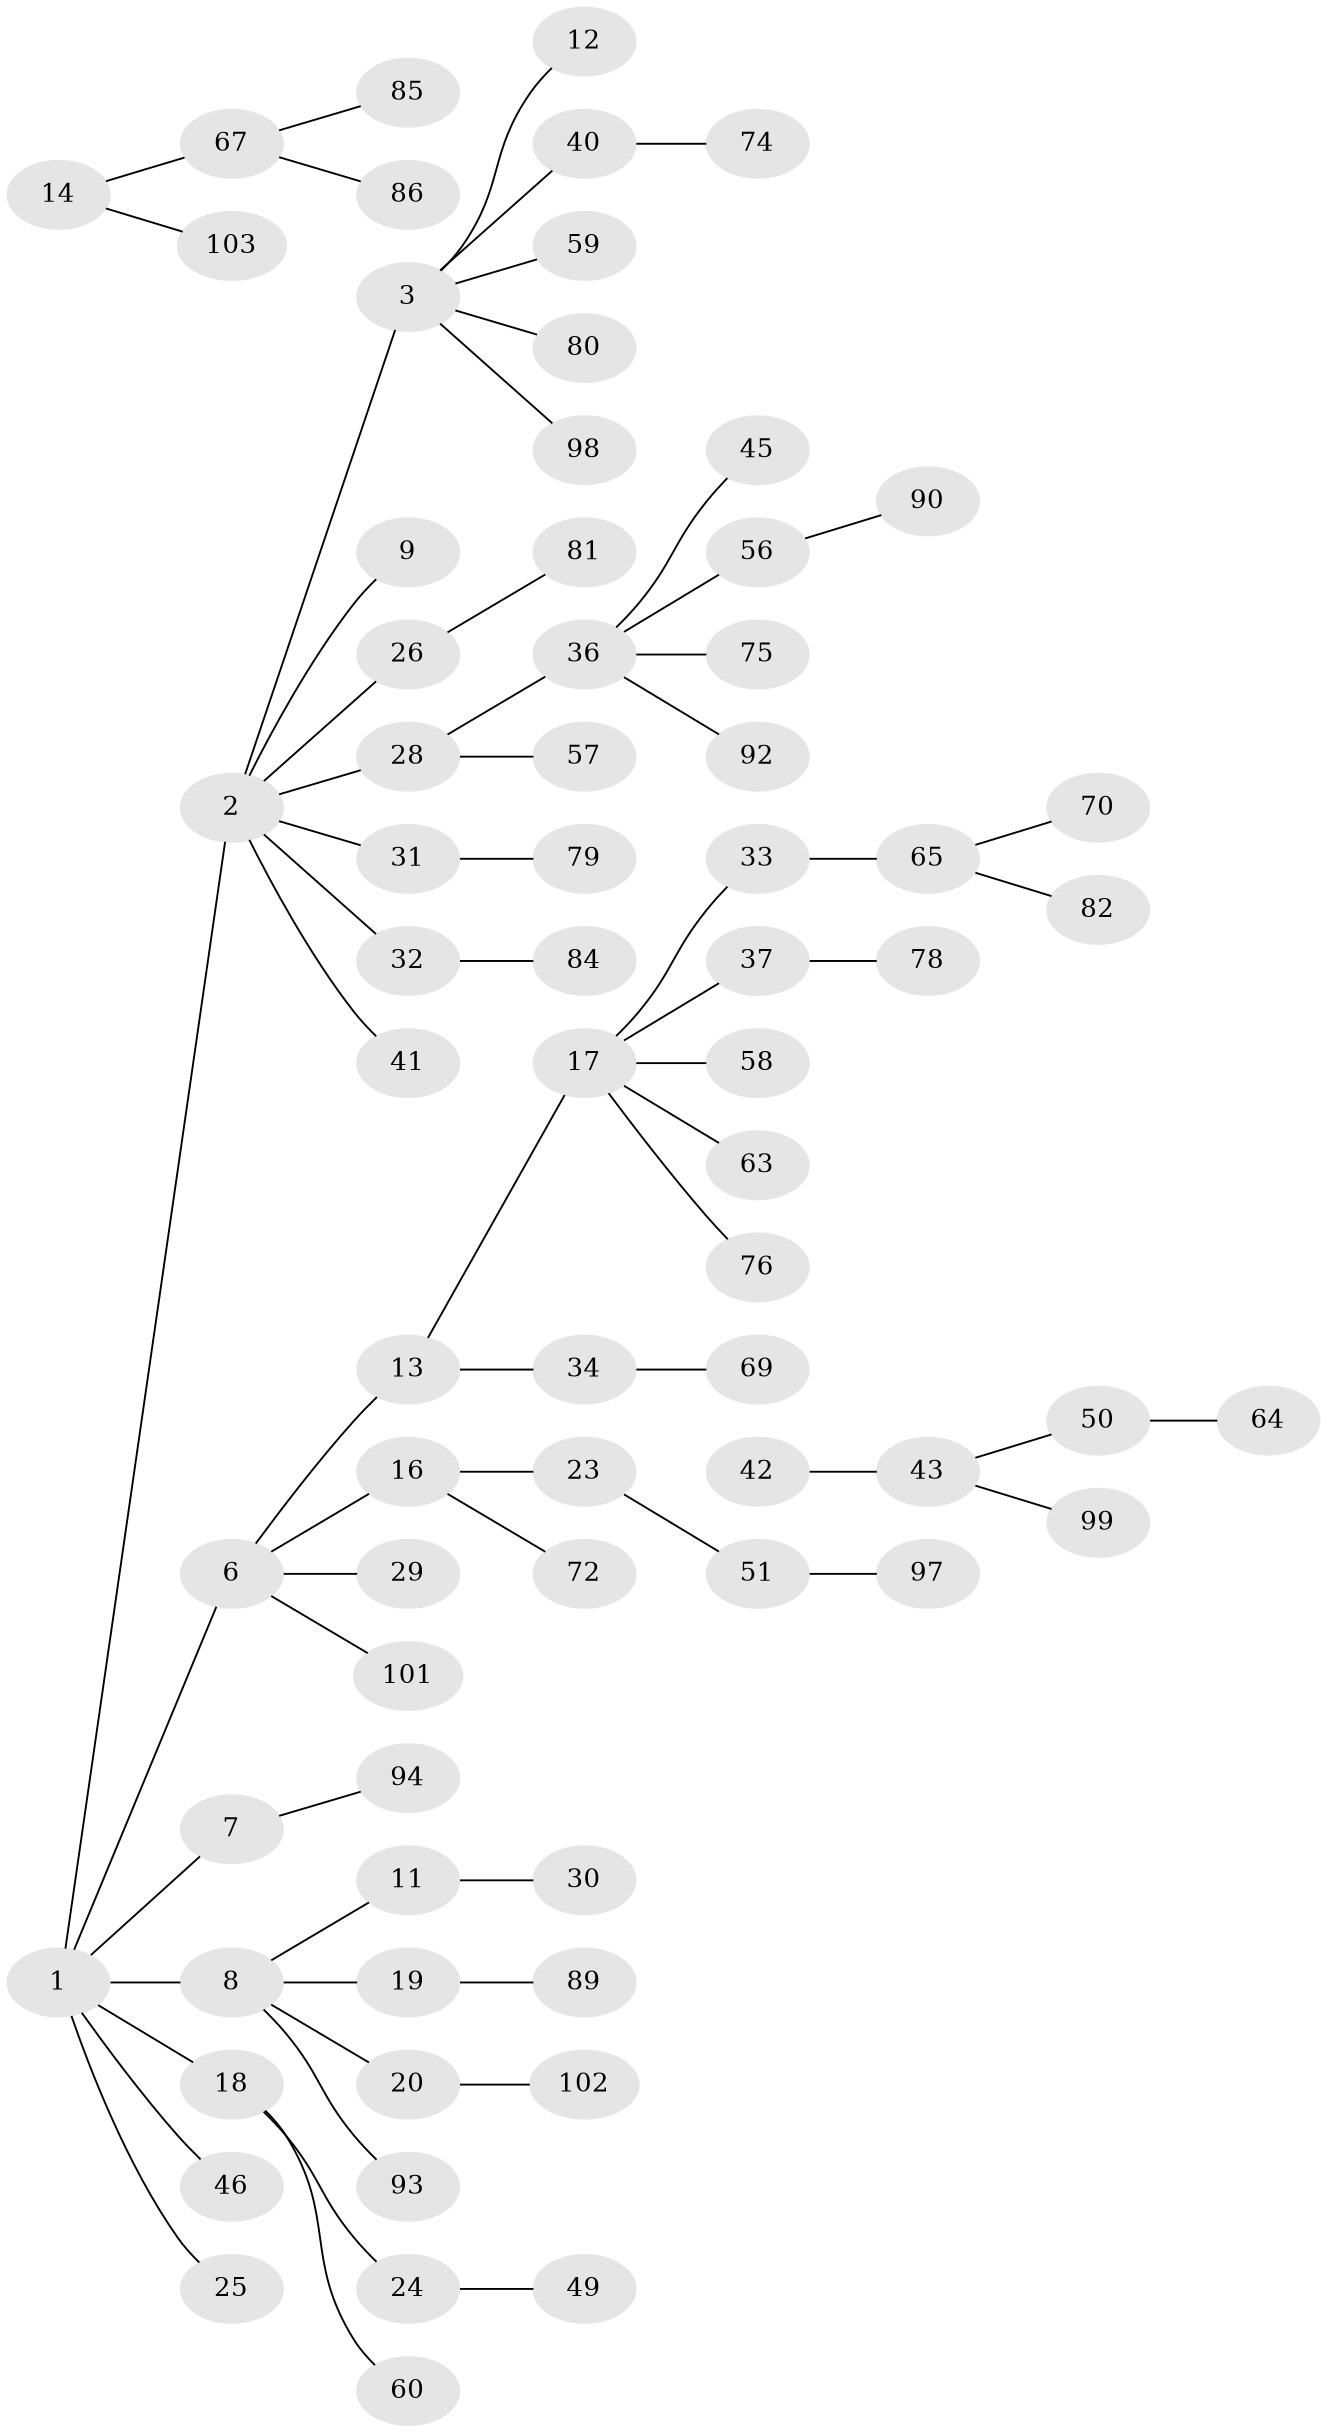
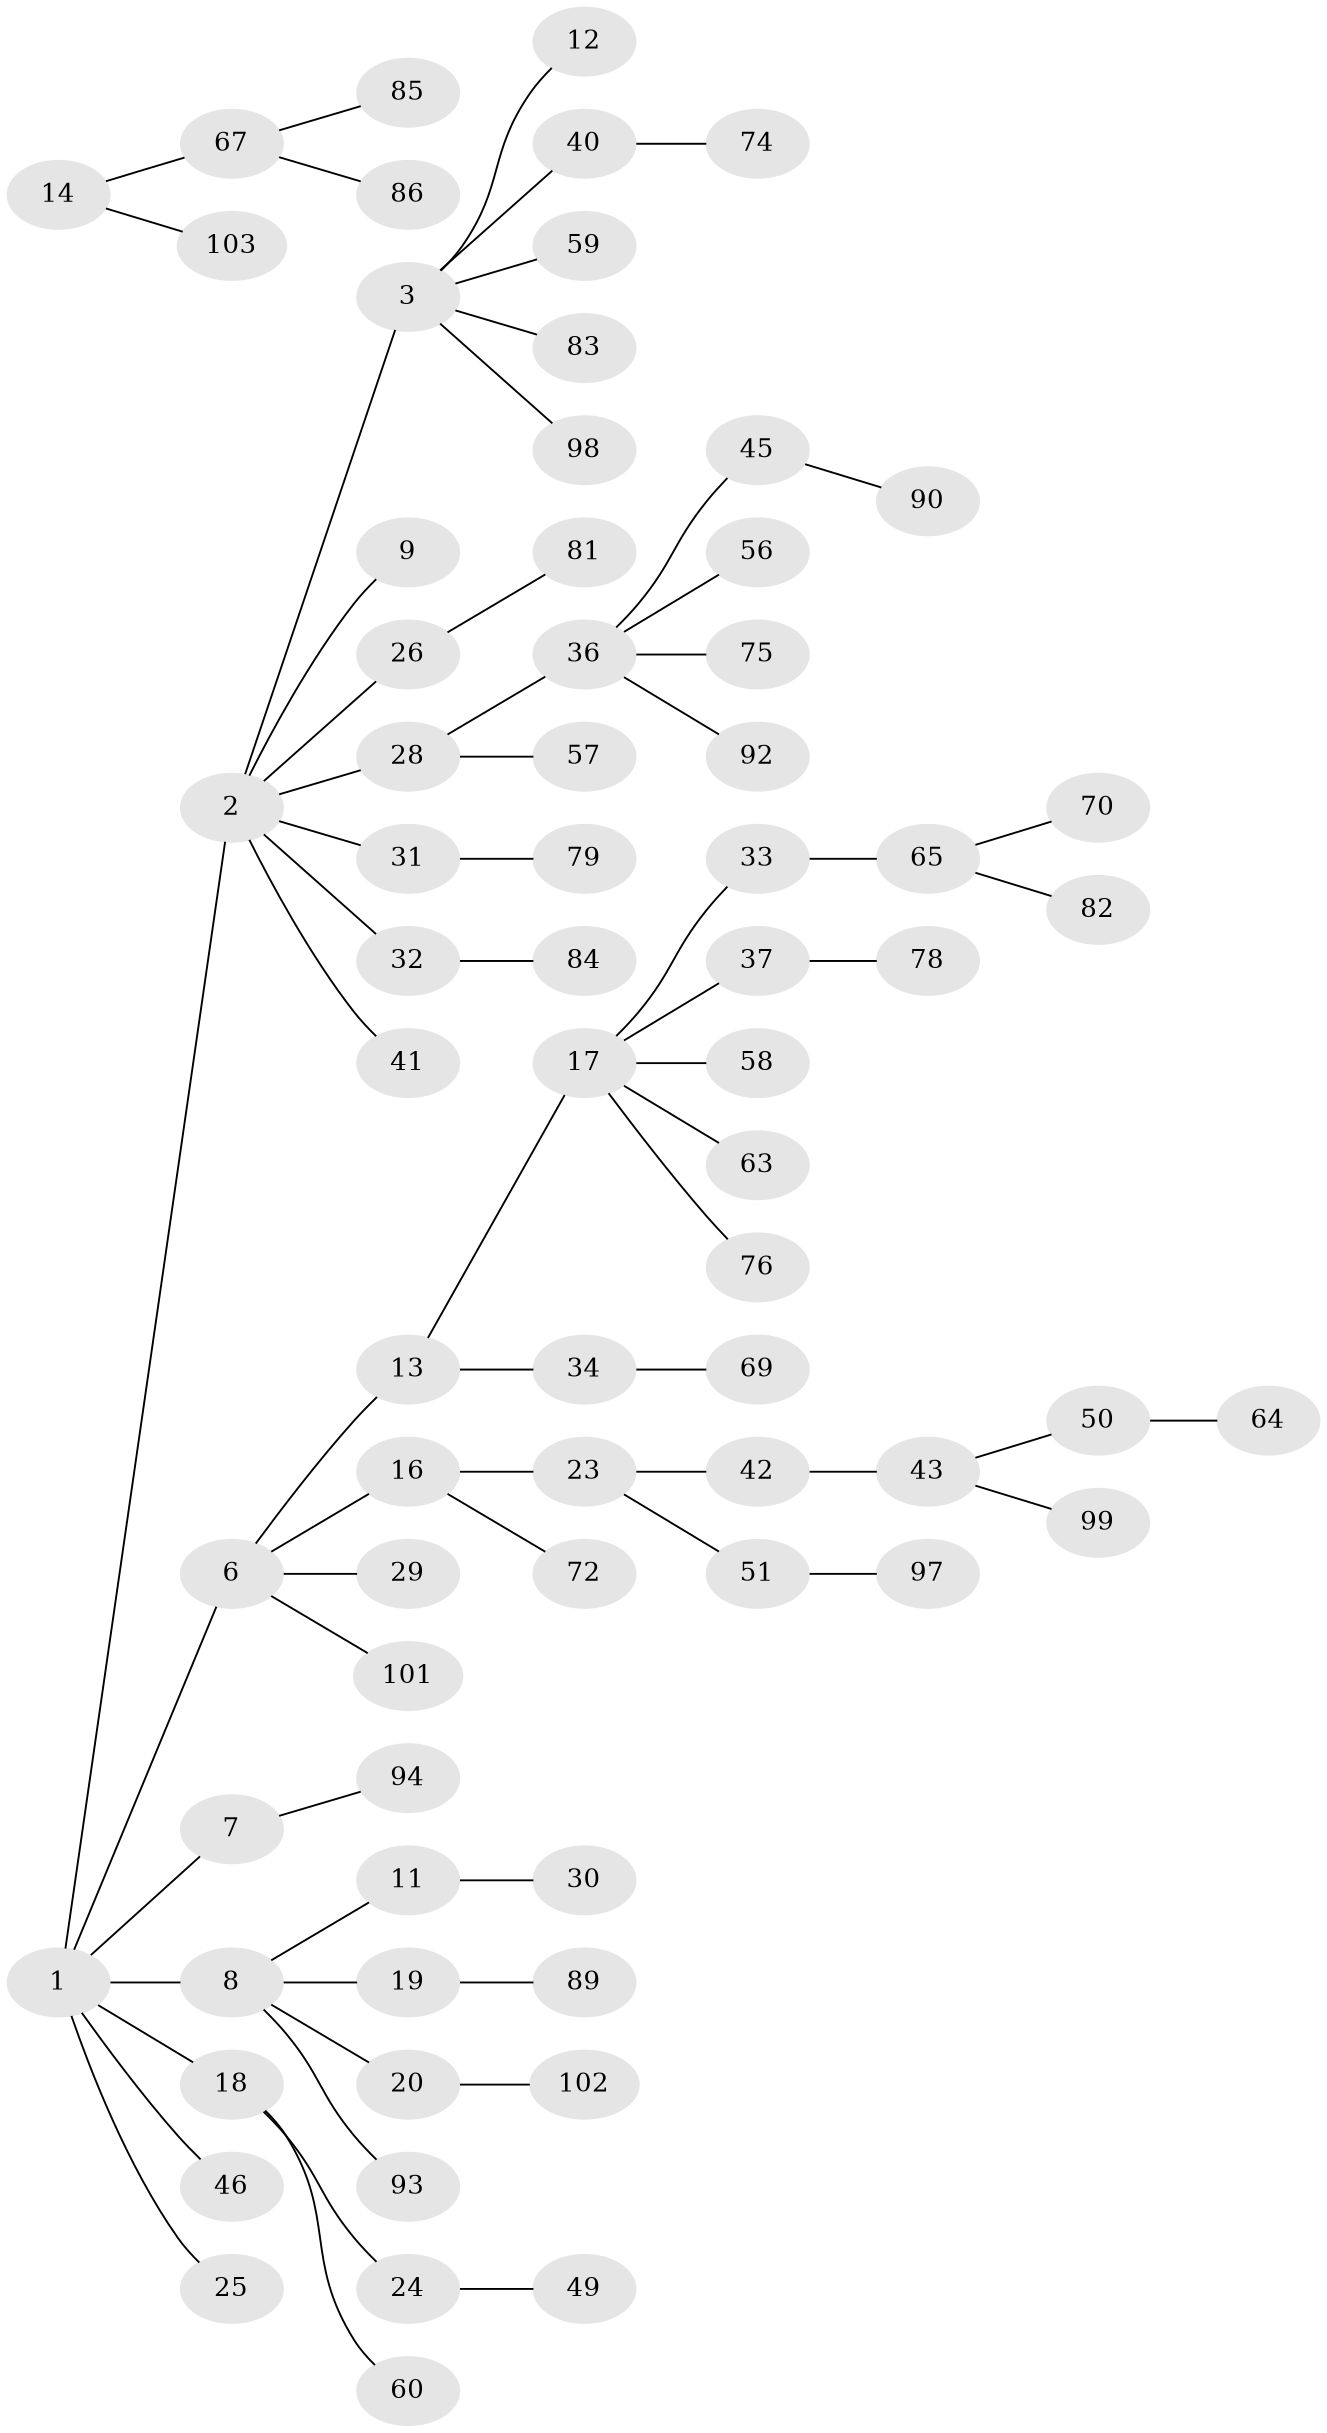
(585, 348) -> (585, 348)
(843, 527) -> (843, 476)
none -> (671, 1472)
